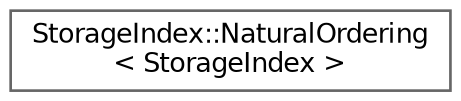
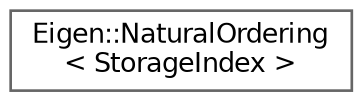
(231, 51) -> (181, 51)
